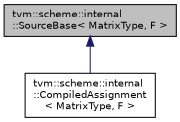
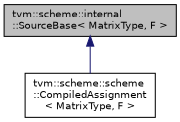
(90, 95) -> (90, 95)
